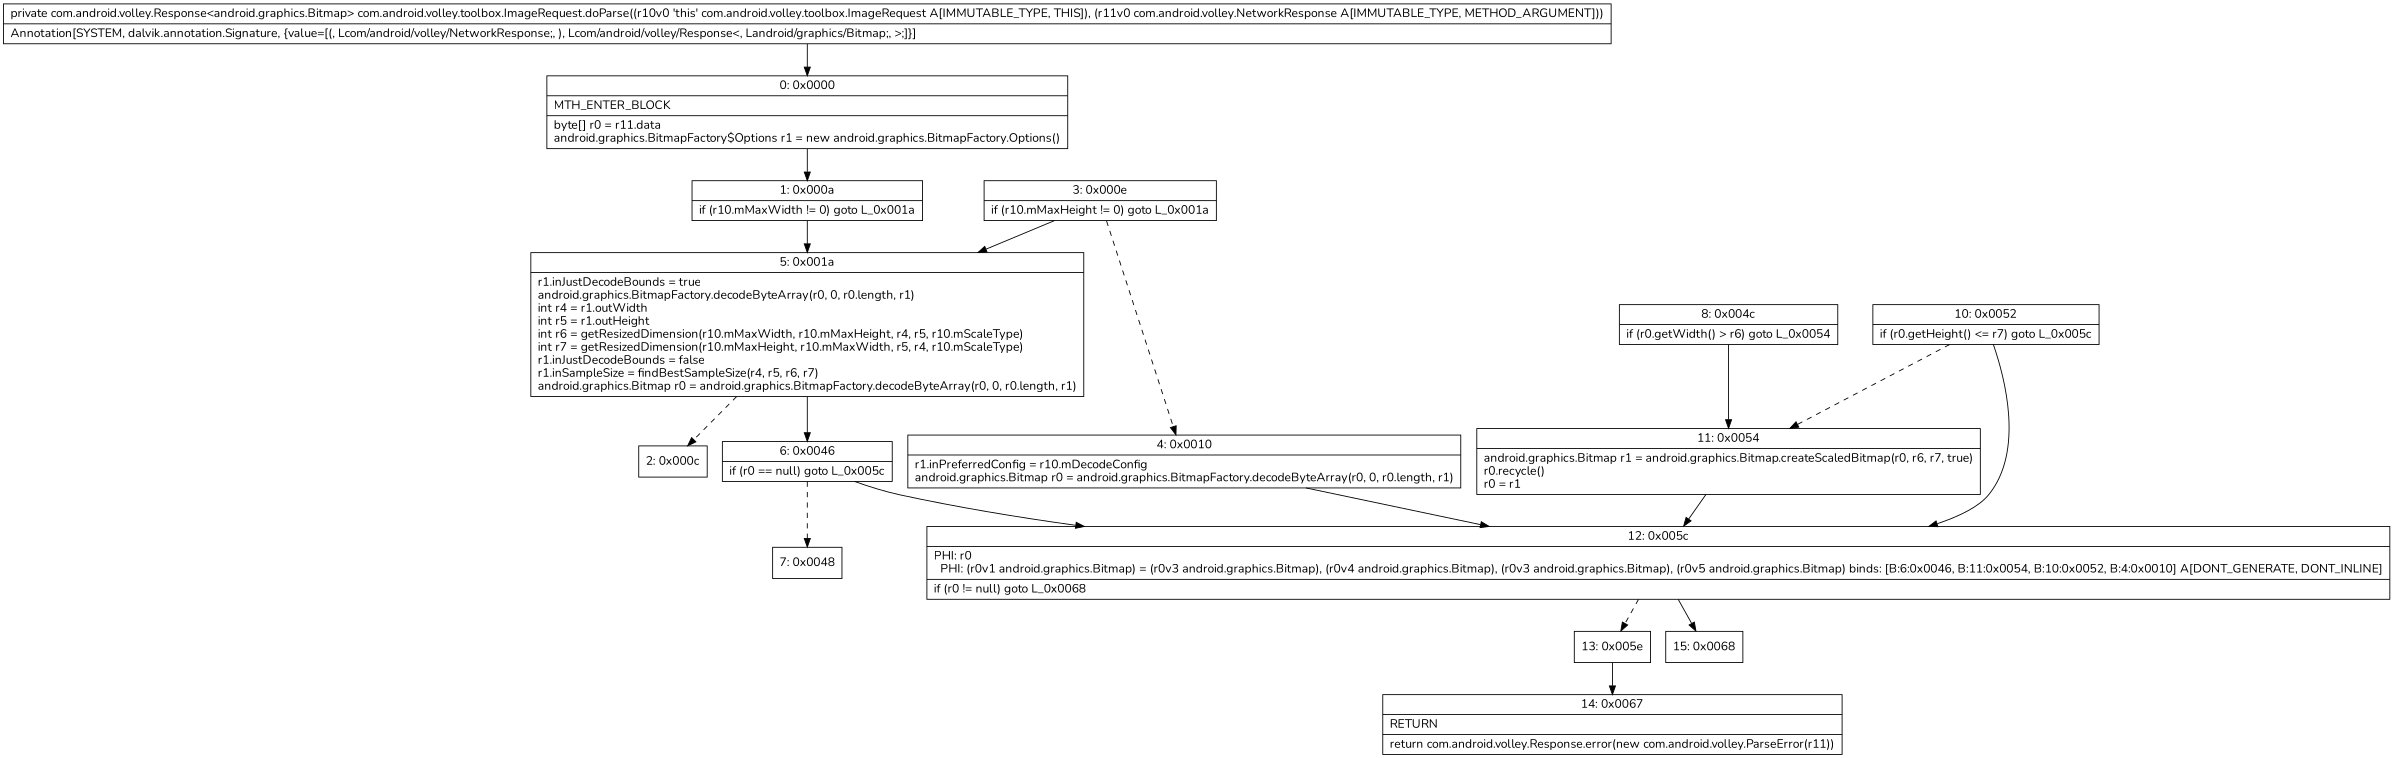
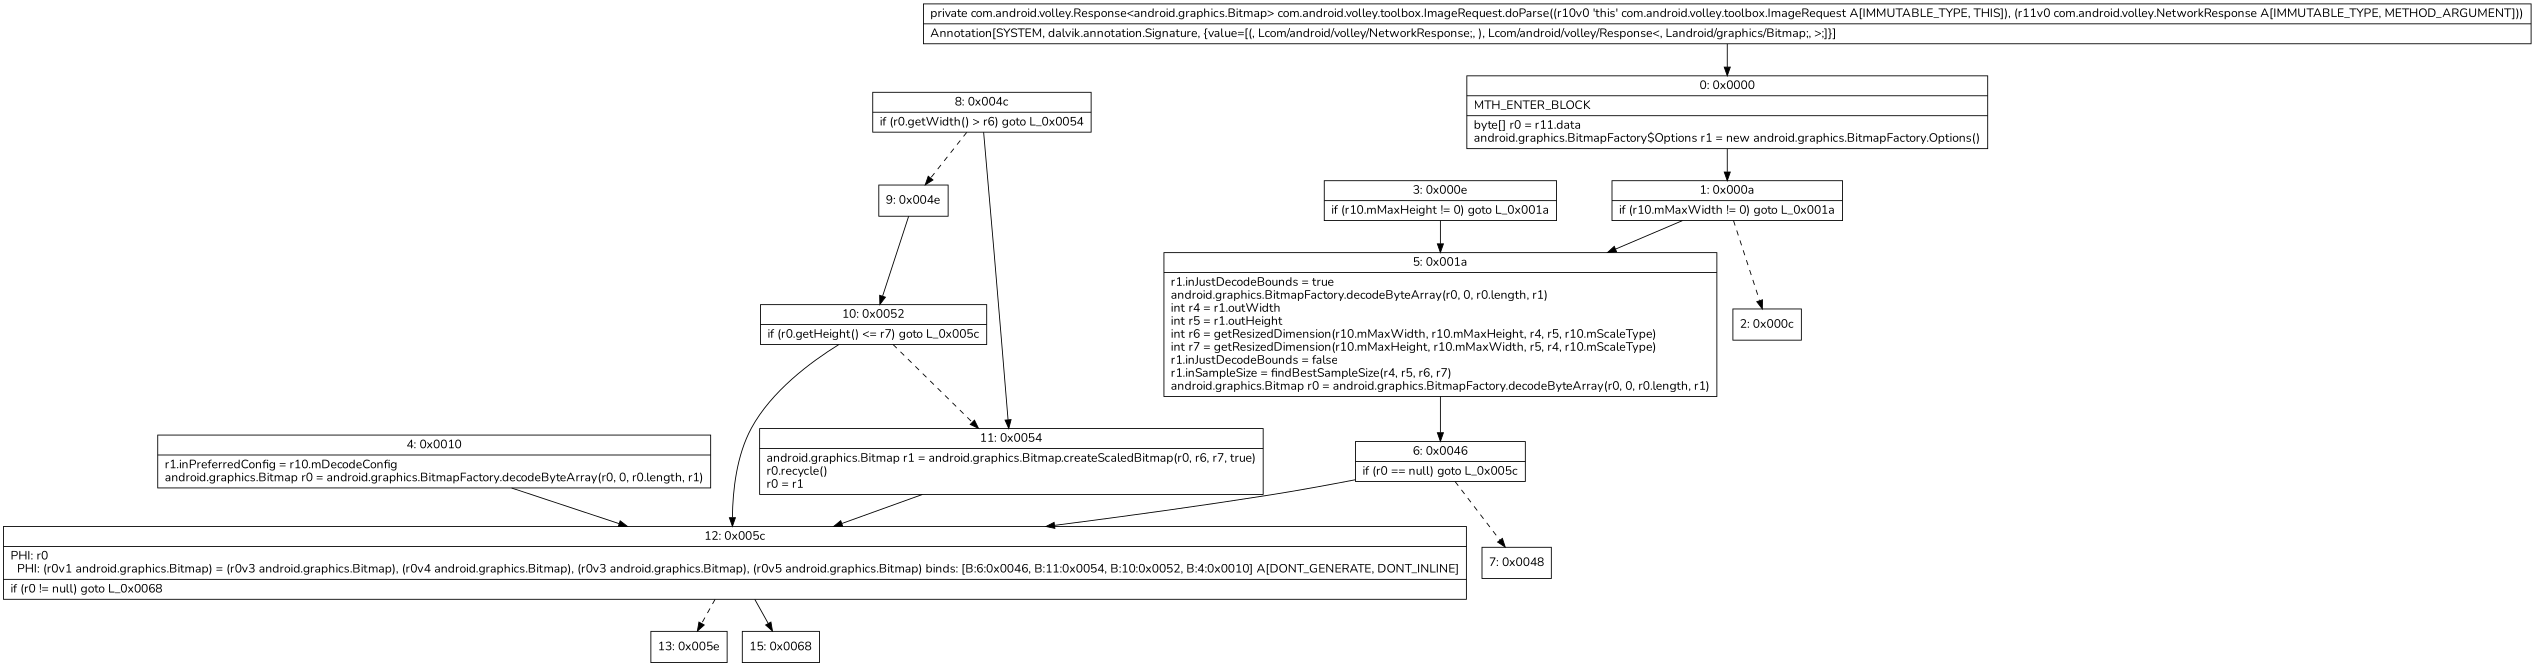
none -> (913, 201)
(1140, 324) -> none
(715, 418) -> (1747, 261)
(1612, 725) -> none
